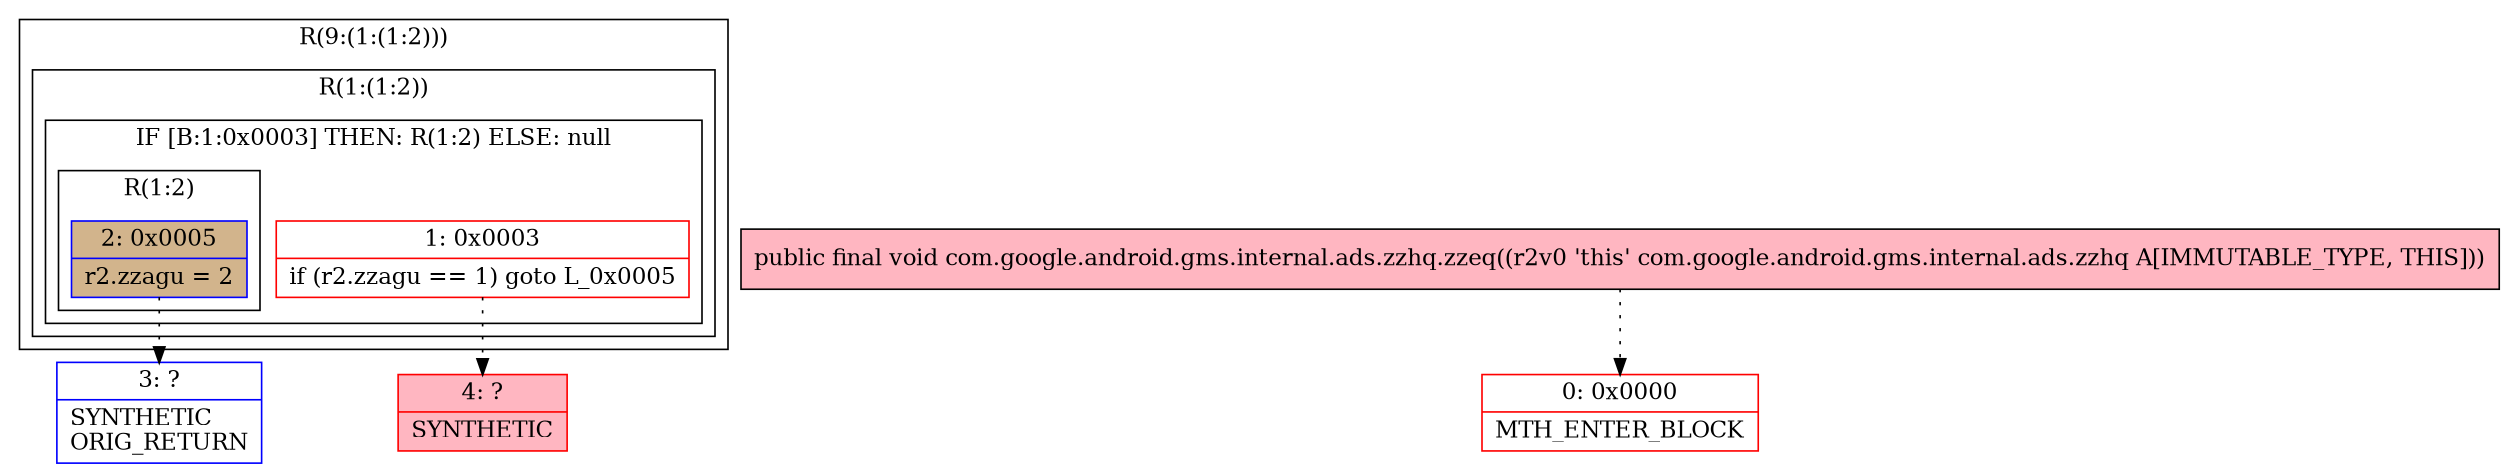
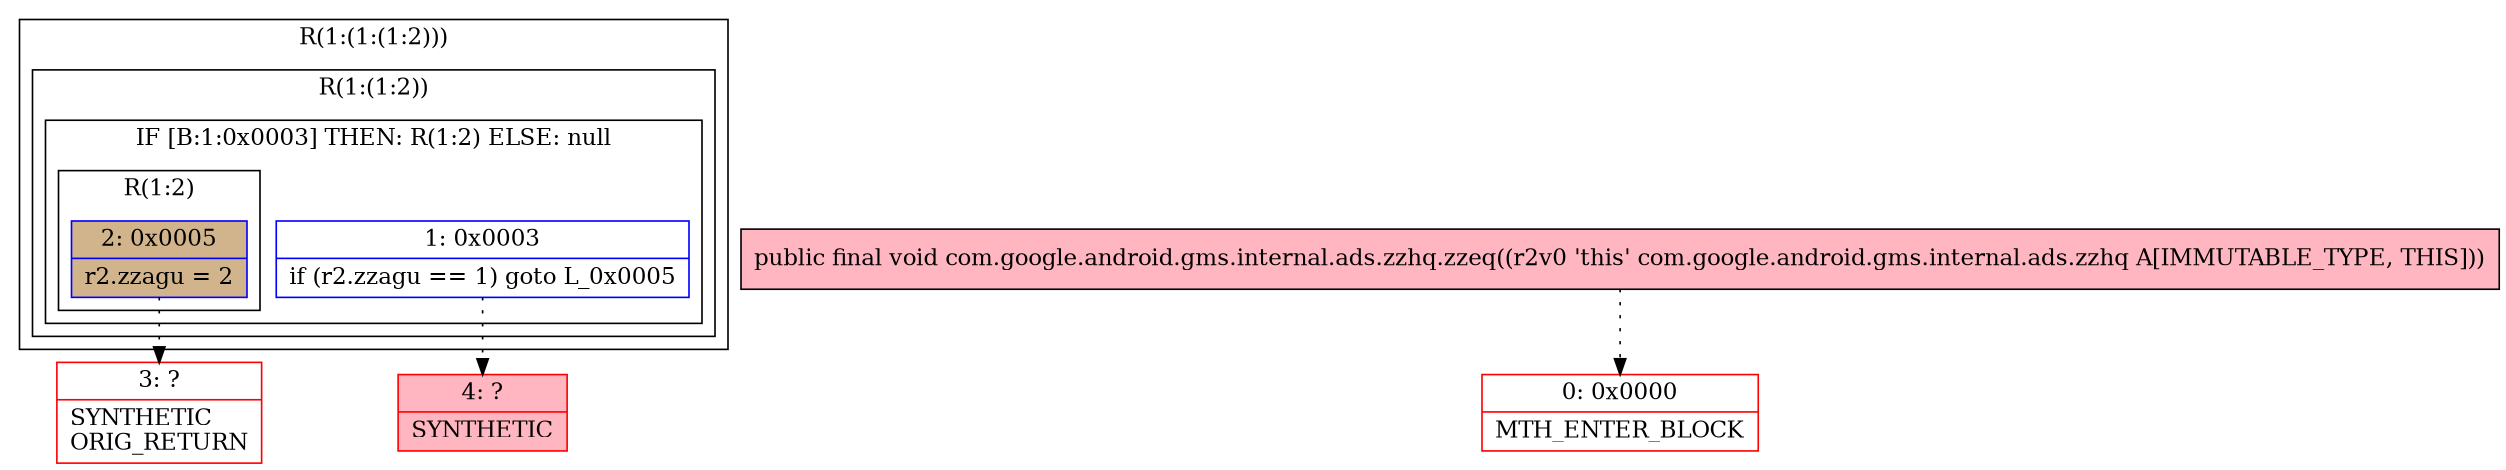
(374, 38) -> (374, 38)
(483, 259) -> (483, 259)
(159, 413) -> (159, 413)
